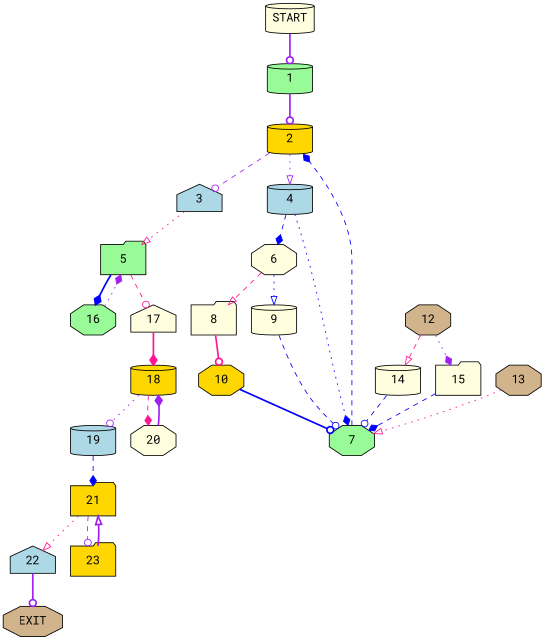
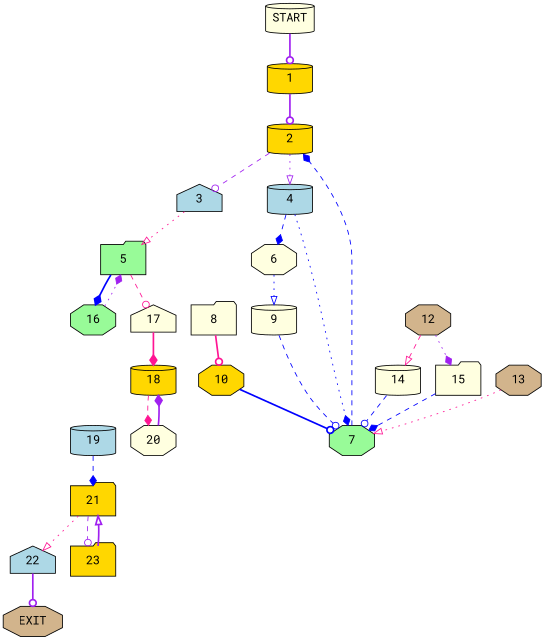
(290, 79) -> (290, 79)
(248, 286) -> none
(126, 408) -> none
